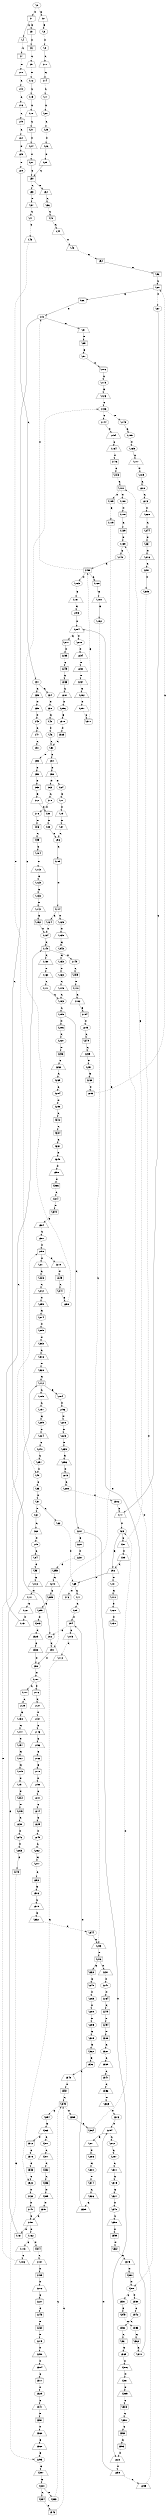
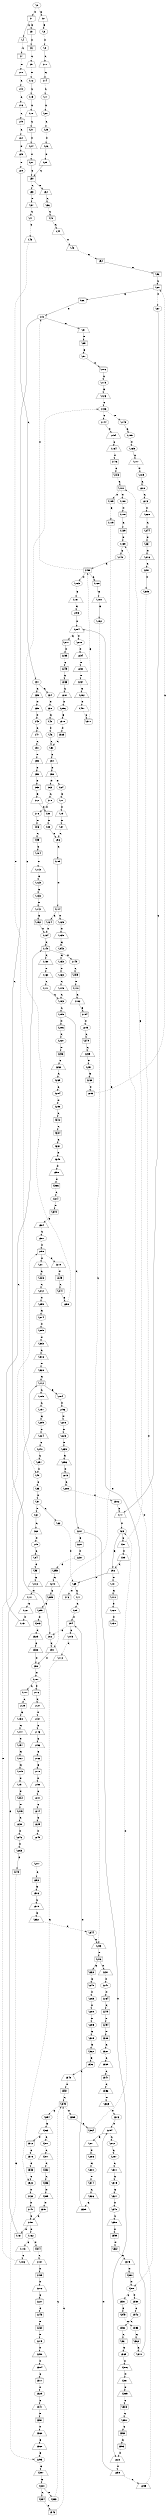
(82, 708) -> (82, 708)
(45, 754) -> (37, 754)
(37, 1851) -> none
